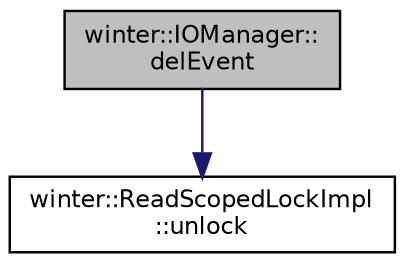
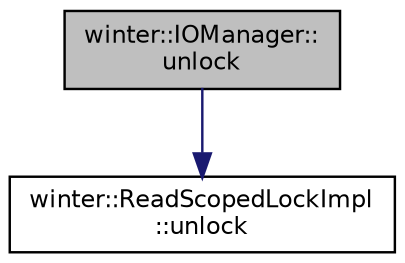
(202, 50) -> (202, 50)
